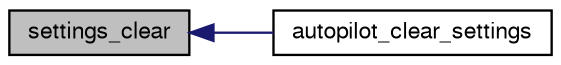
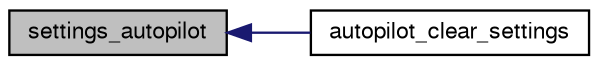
(99, 33) -> (118, 33)
